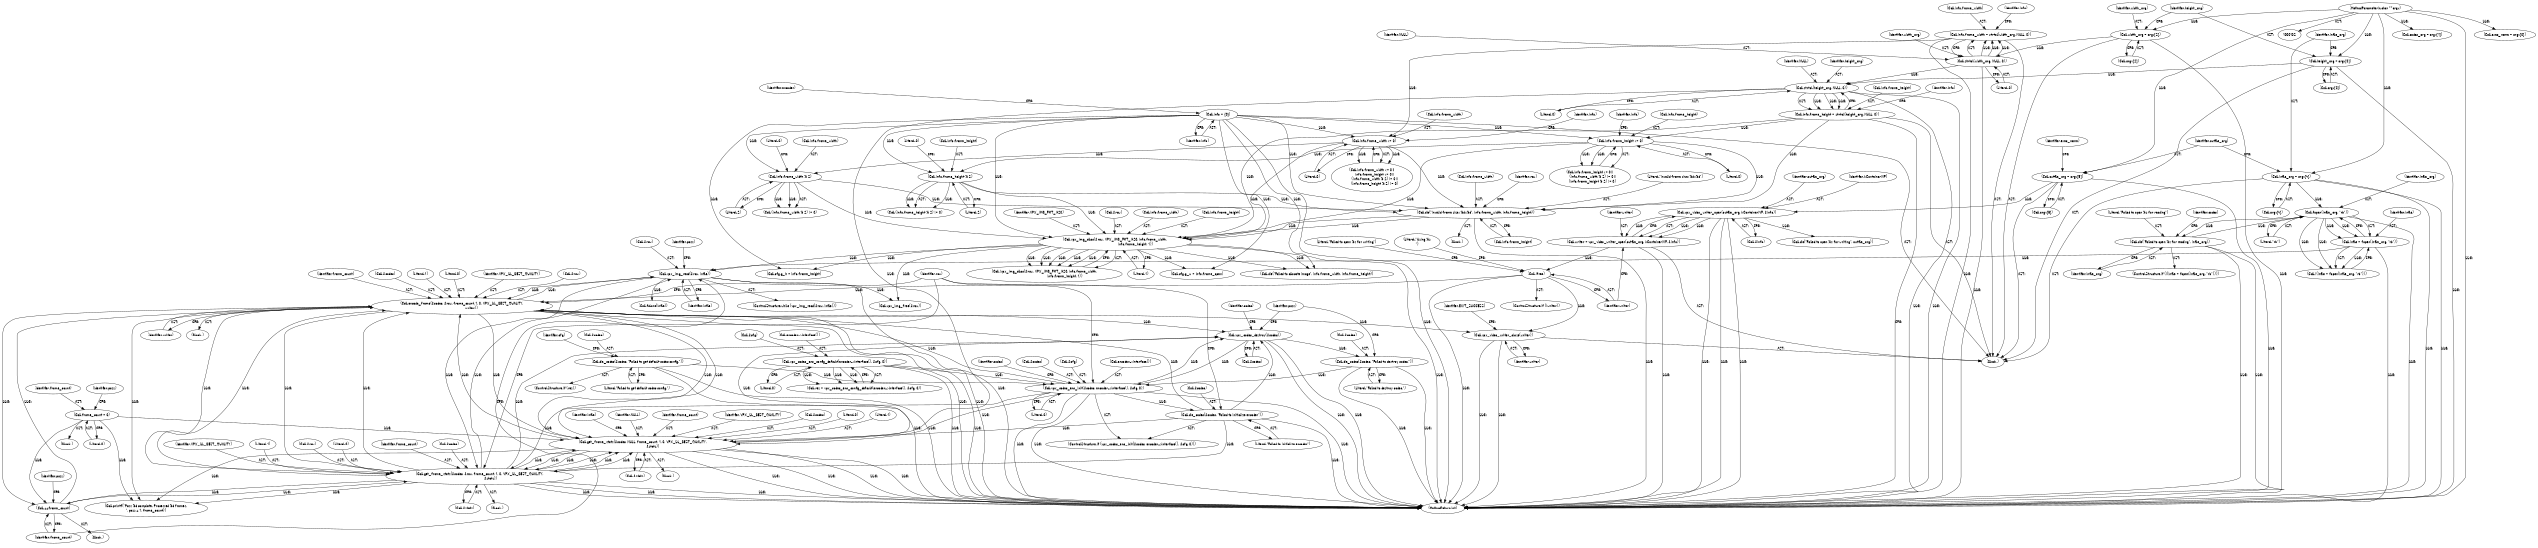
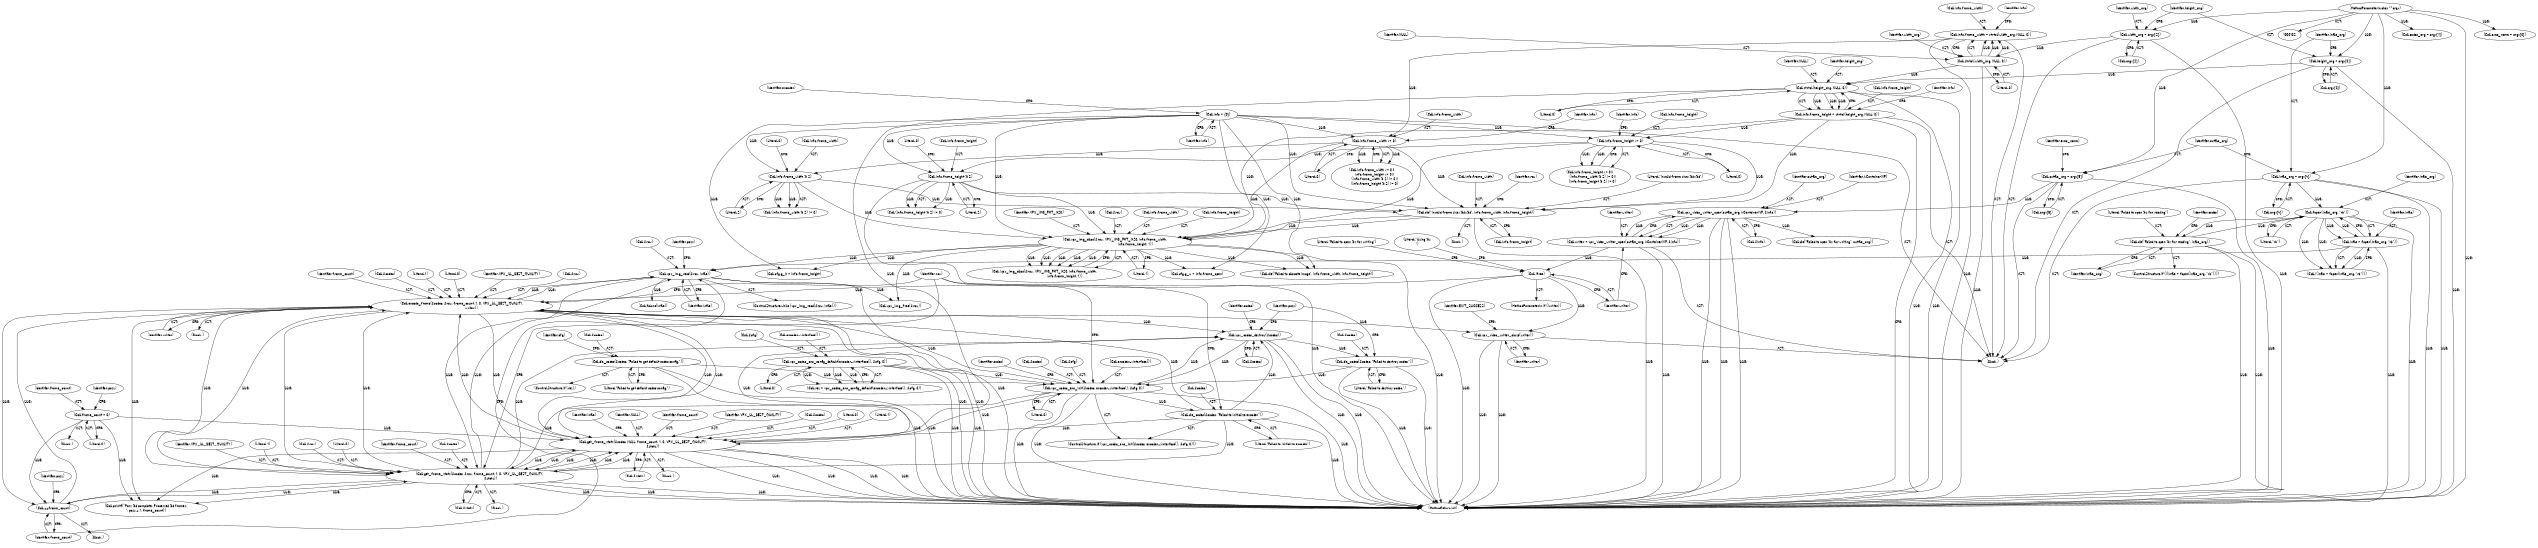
(1404, 265) -> (1158, 288)
(1536, 306) -> (1536, 306)
